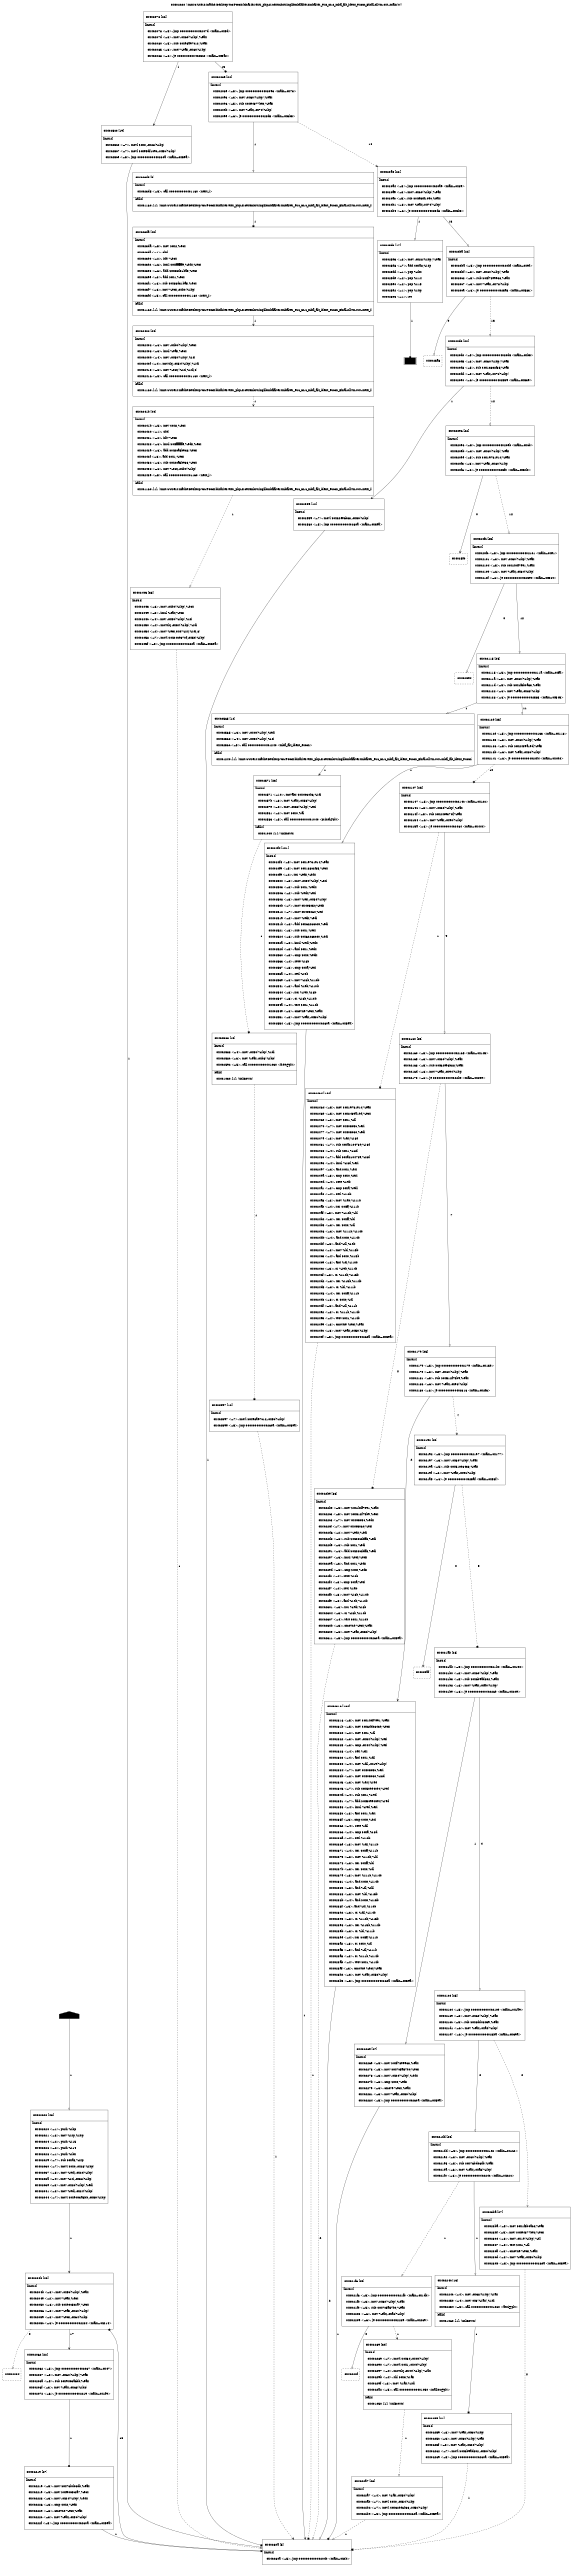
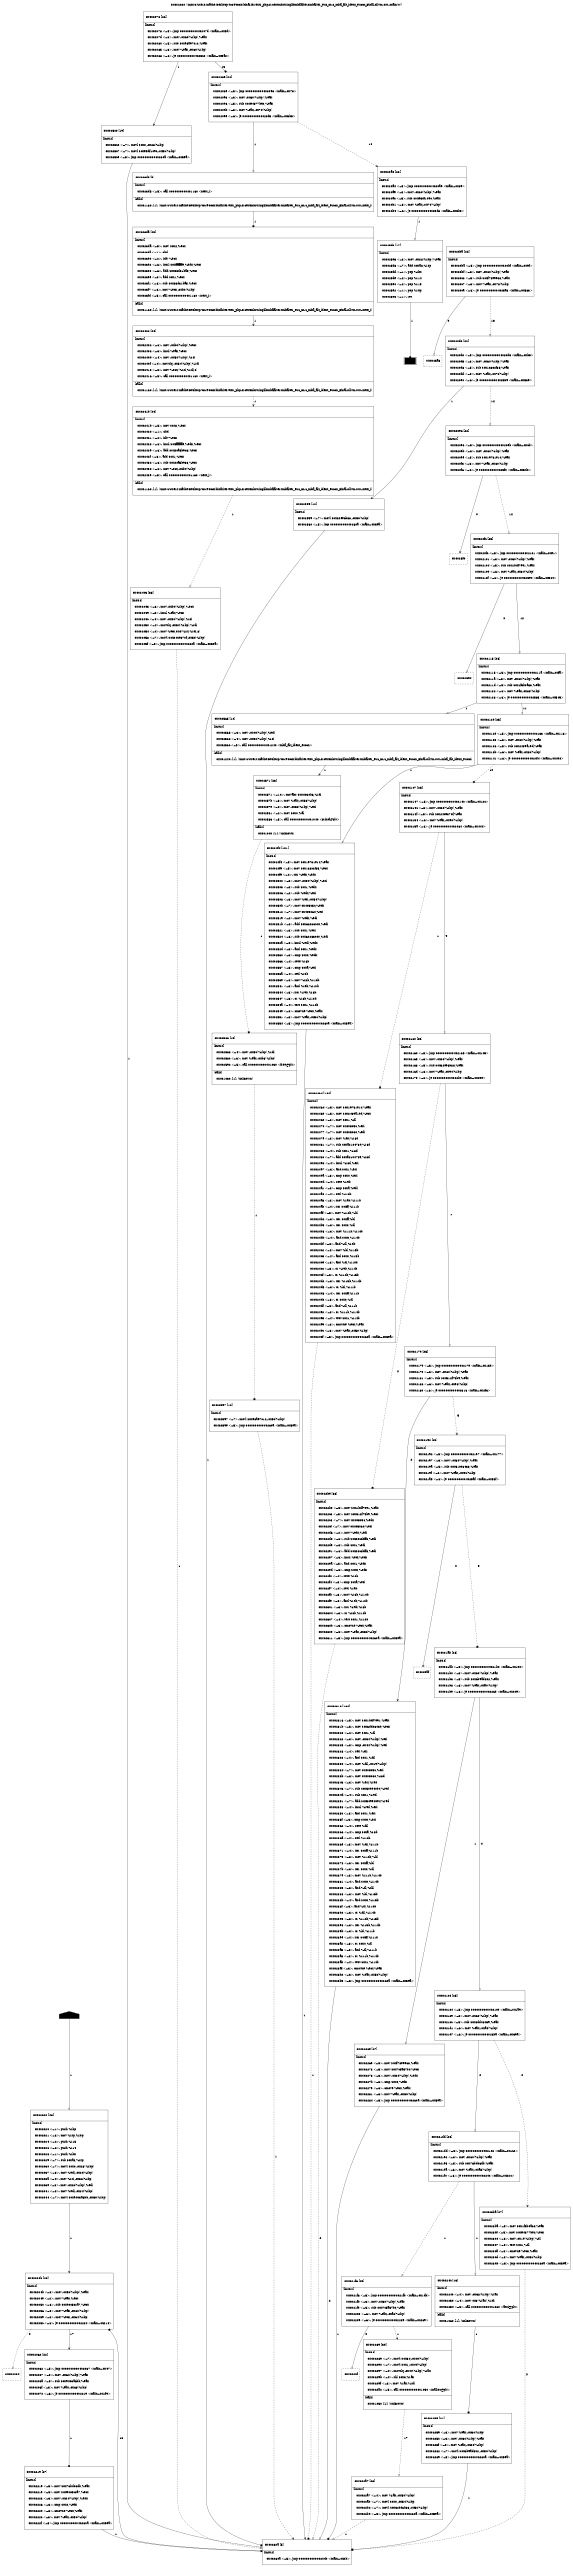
(455, 231) -> none
(458, 1416) -> (458, 1416)
(523, 2120) -> (523, 2120)
(405, 2438) -> (405, 2438)
(435, 2535) -> (435, 2535)
